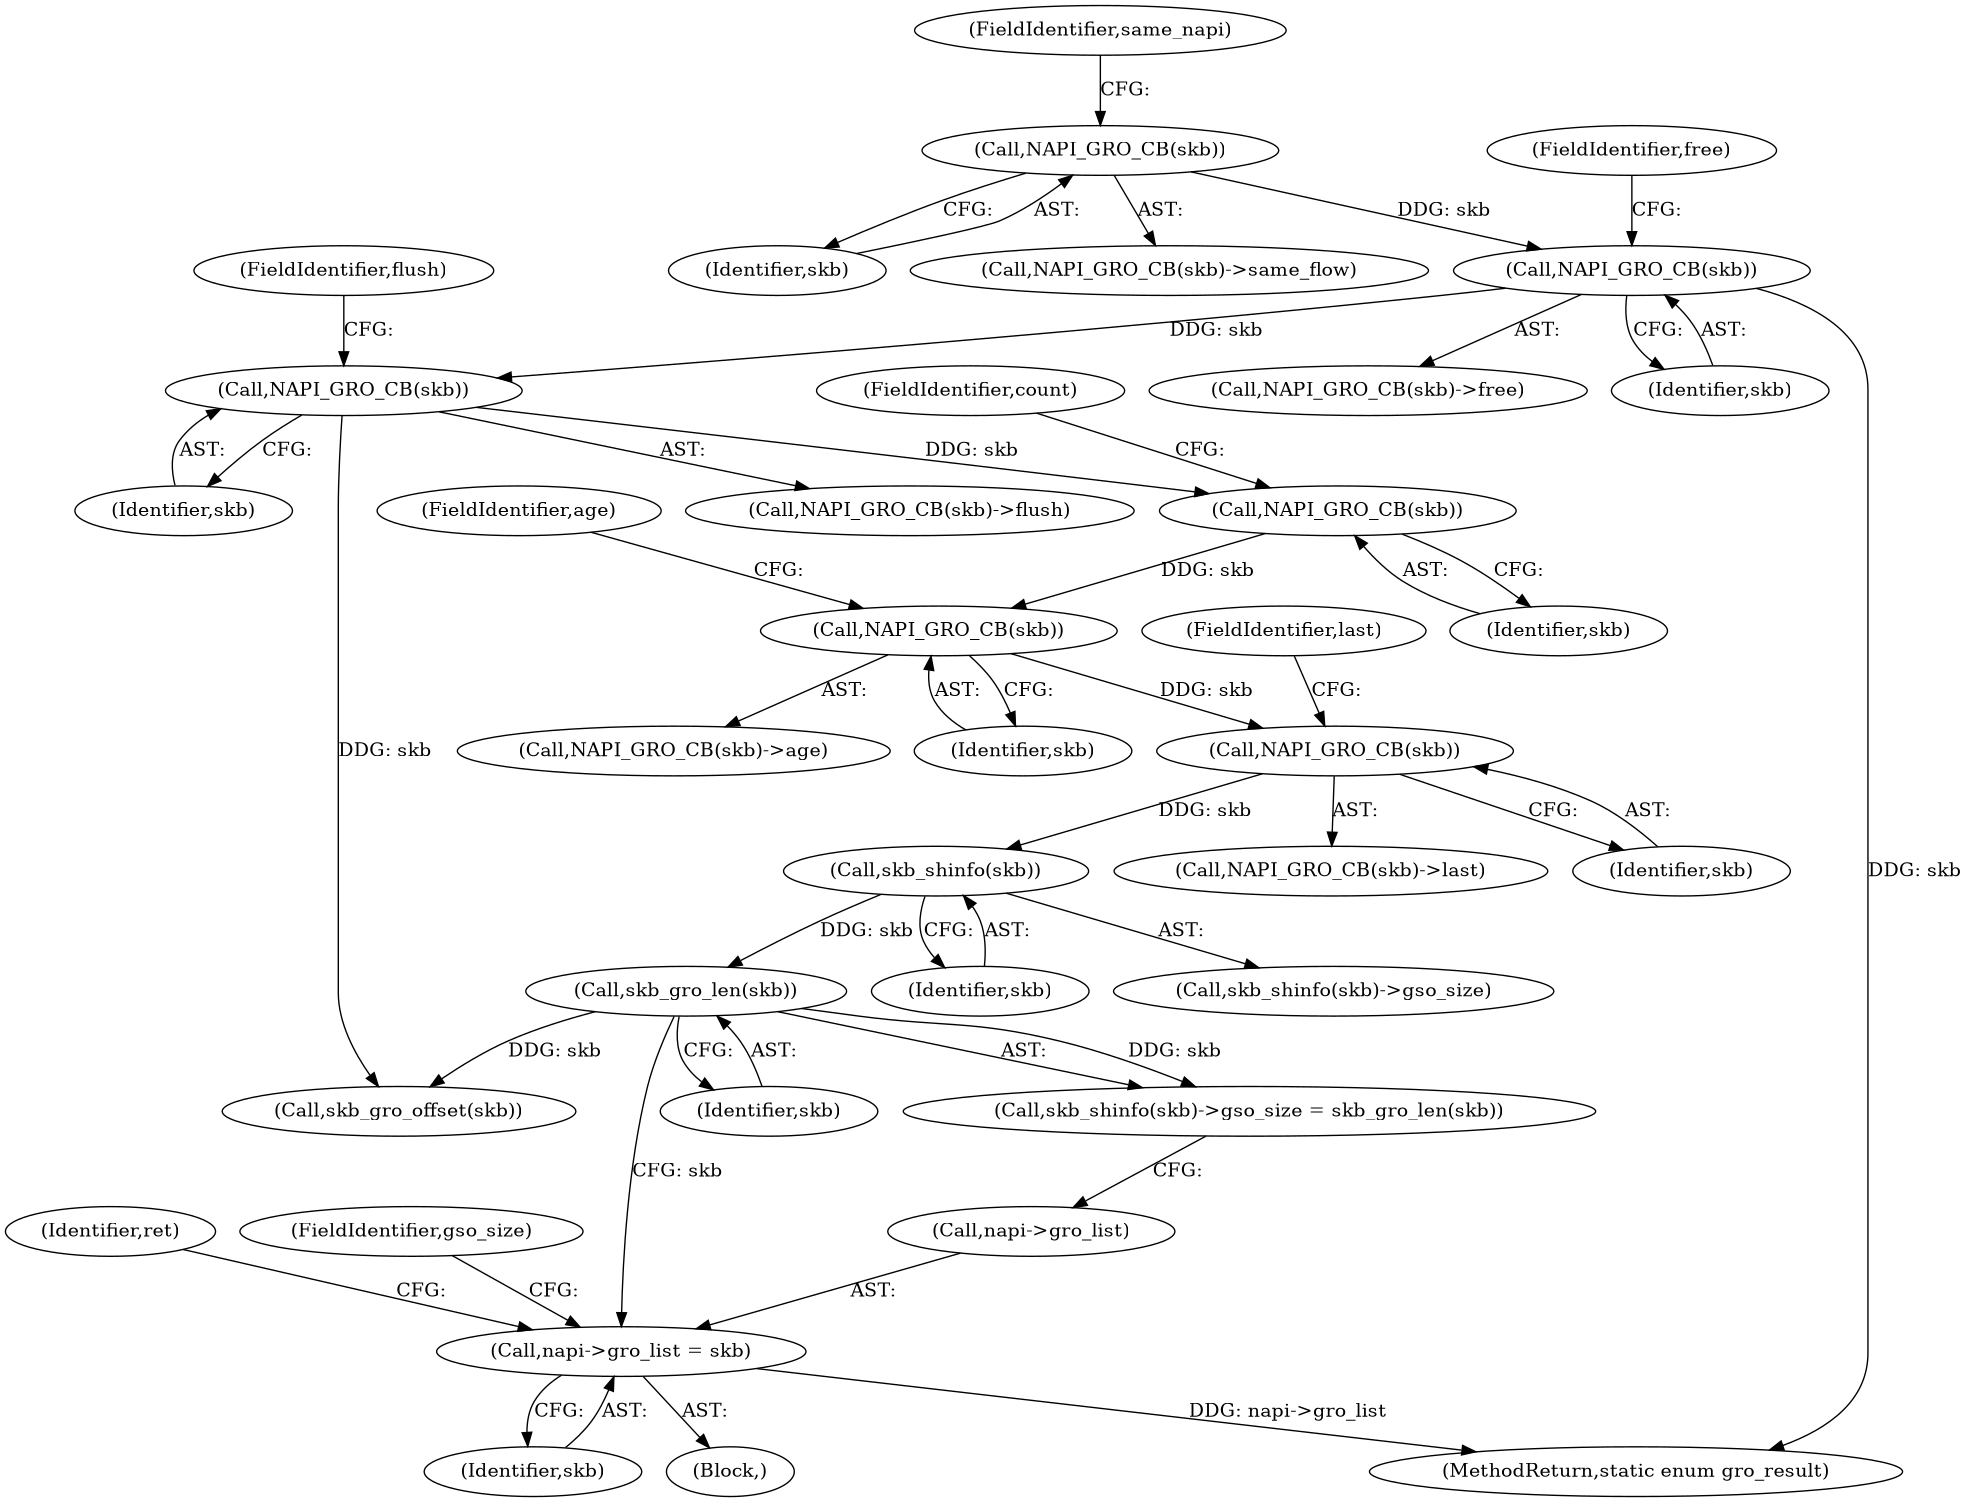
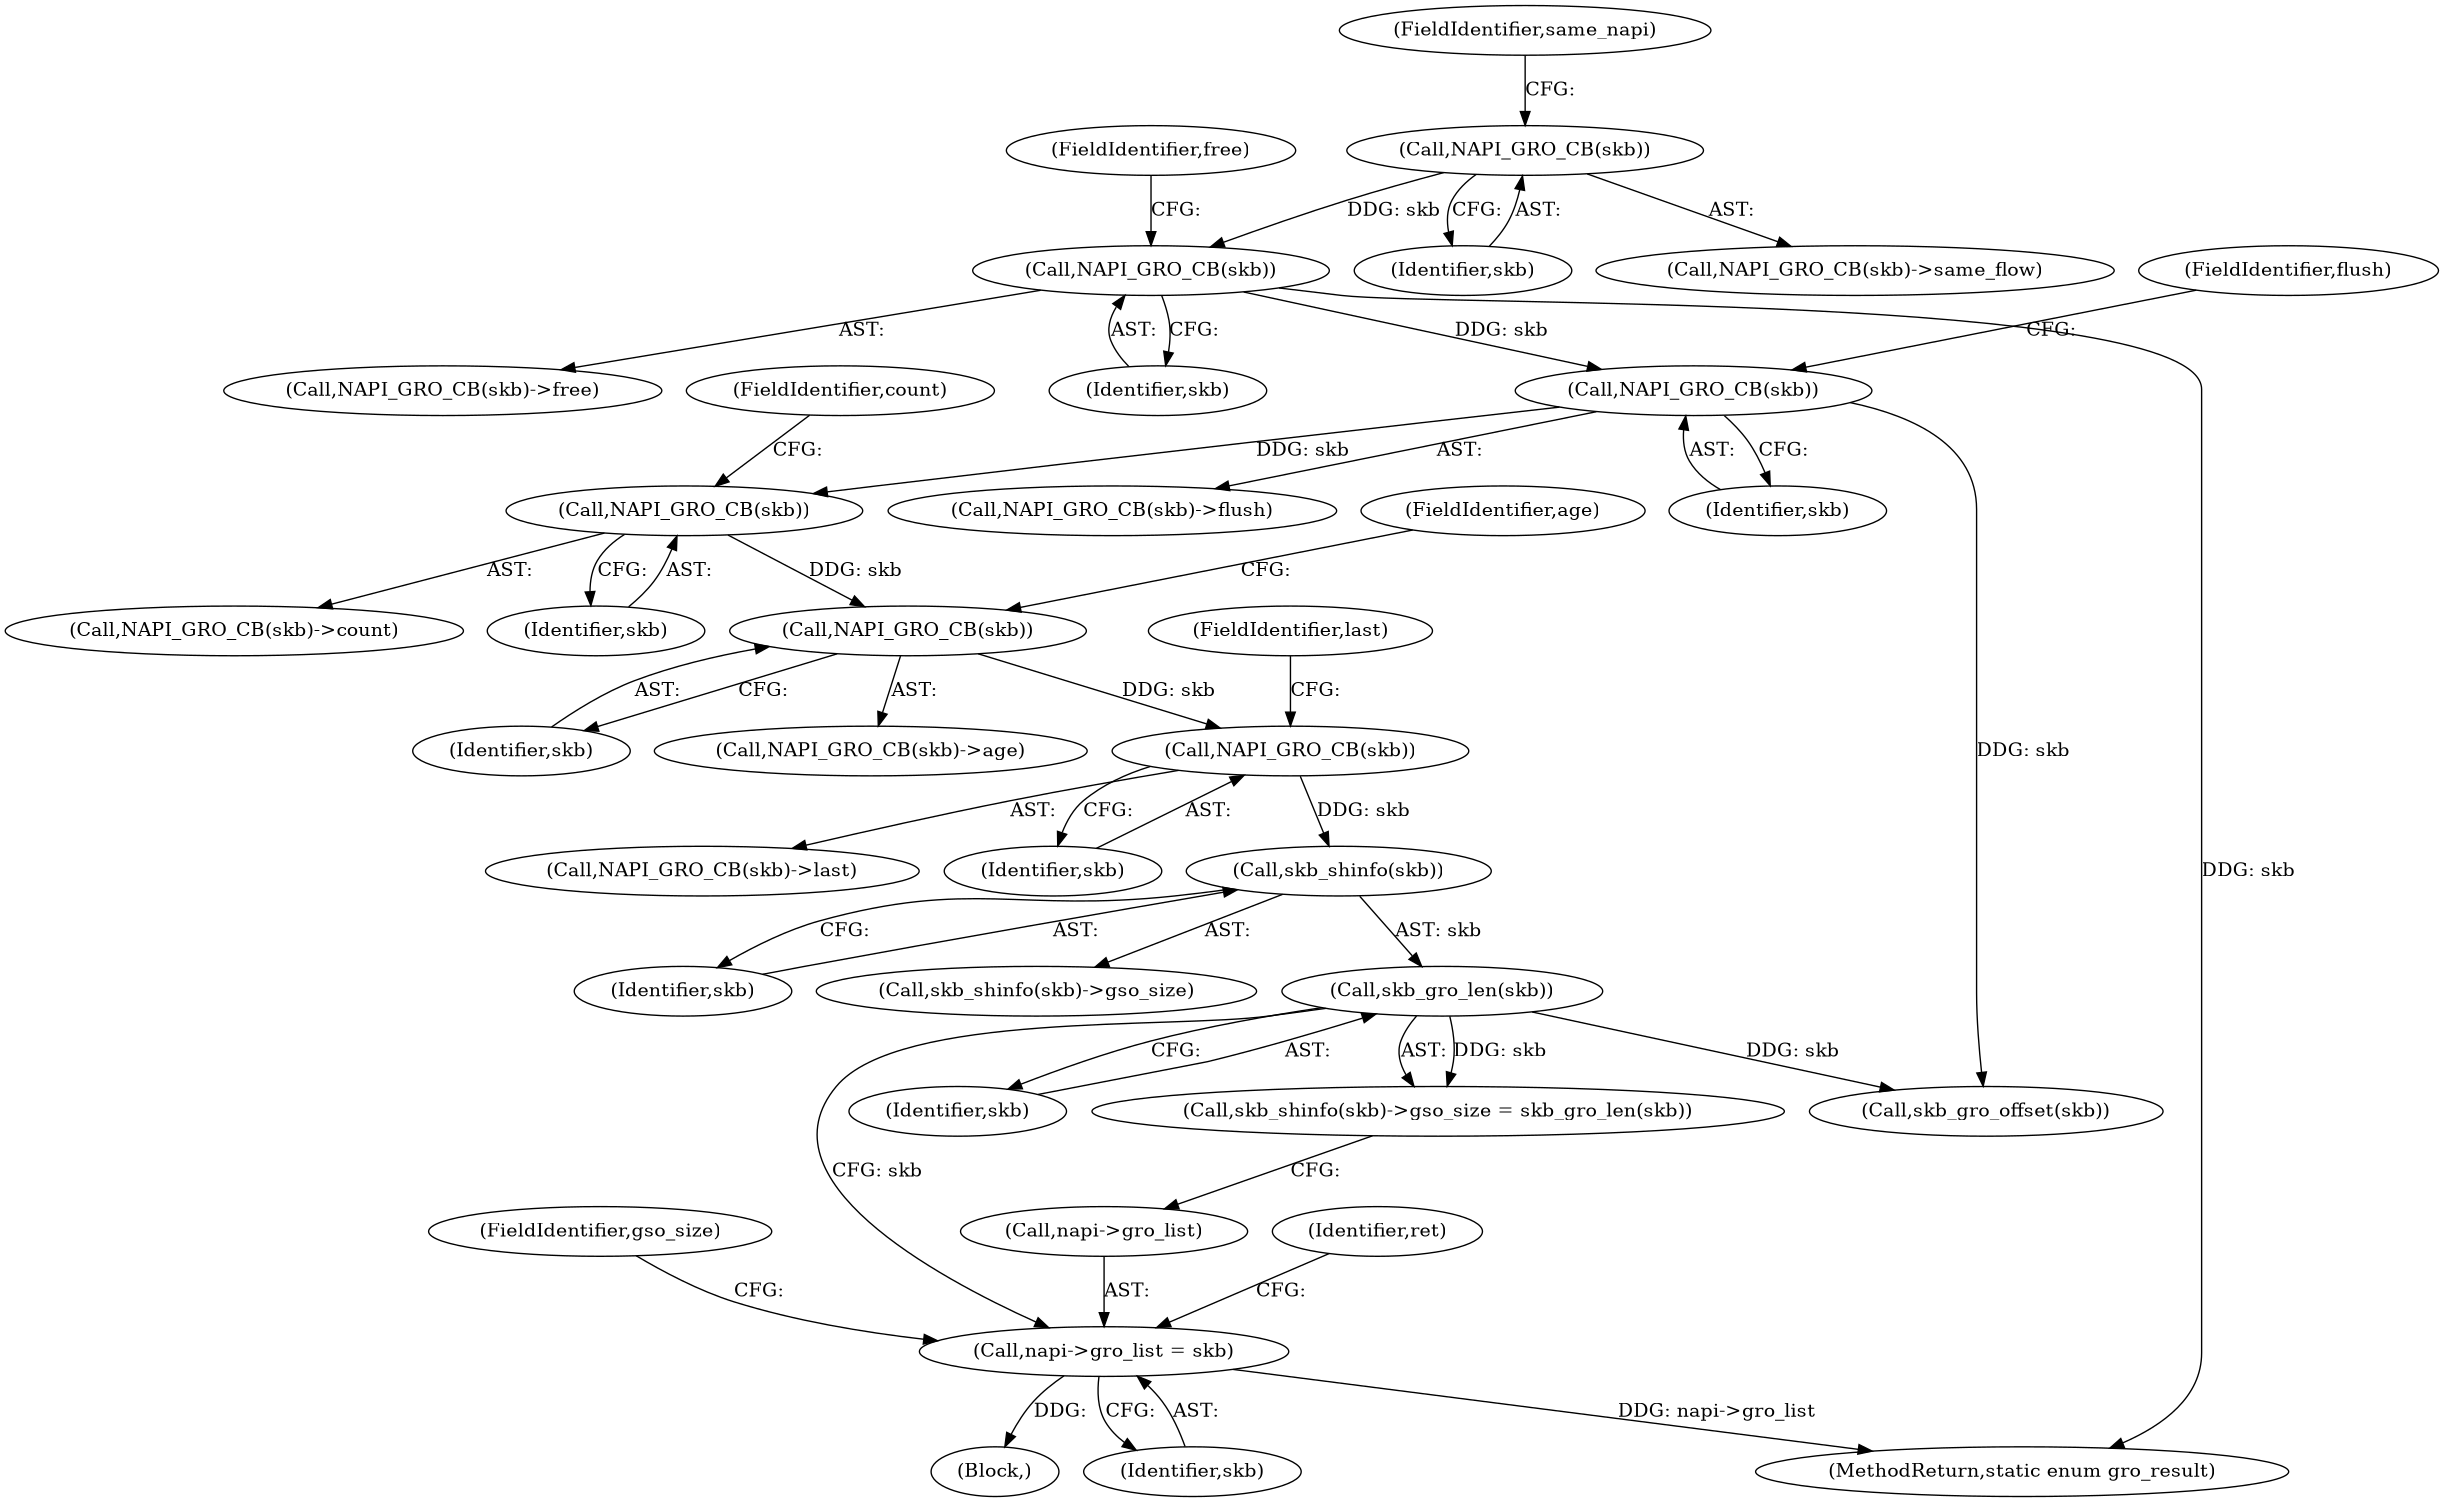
none -> (234, 631)
(867, 931) -> (1439, 931)
(708, 1412) -> (1063, 1412)
